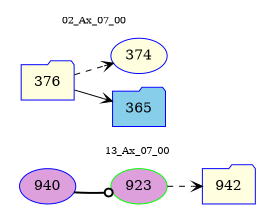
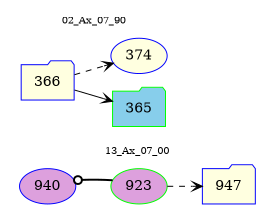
(94, 21) -> (94, 21)
(48, 82) -> (48, 82)
(139, 109) -> (139, 109)
(229, 186) -> (229, 186)
(89, 193) -> (97, 180)
